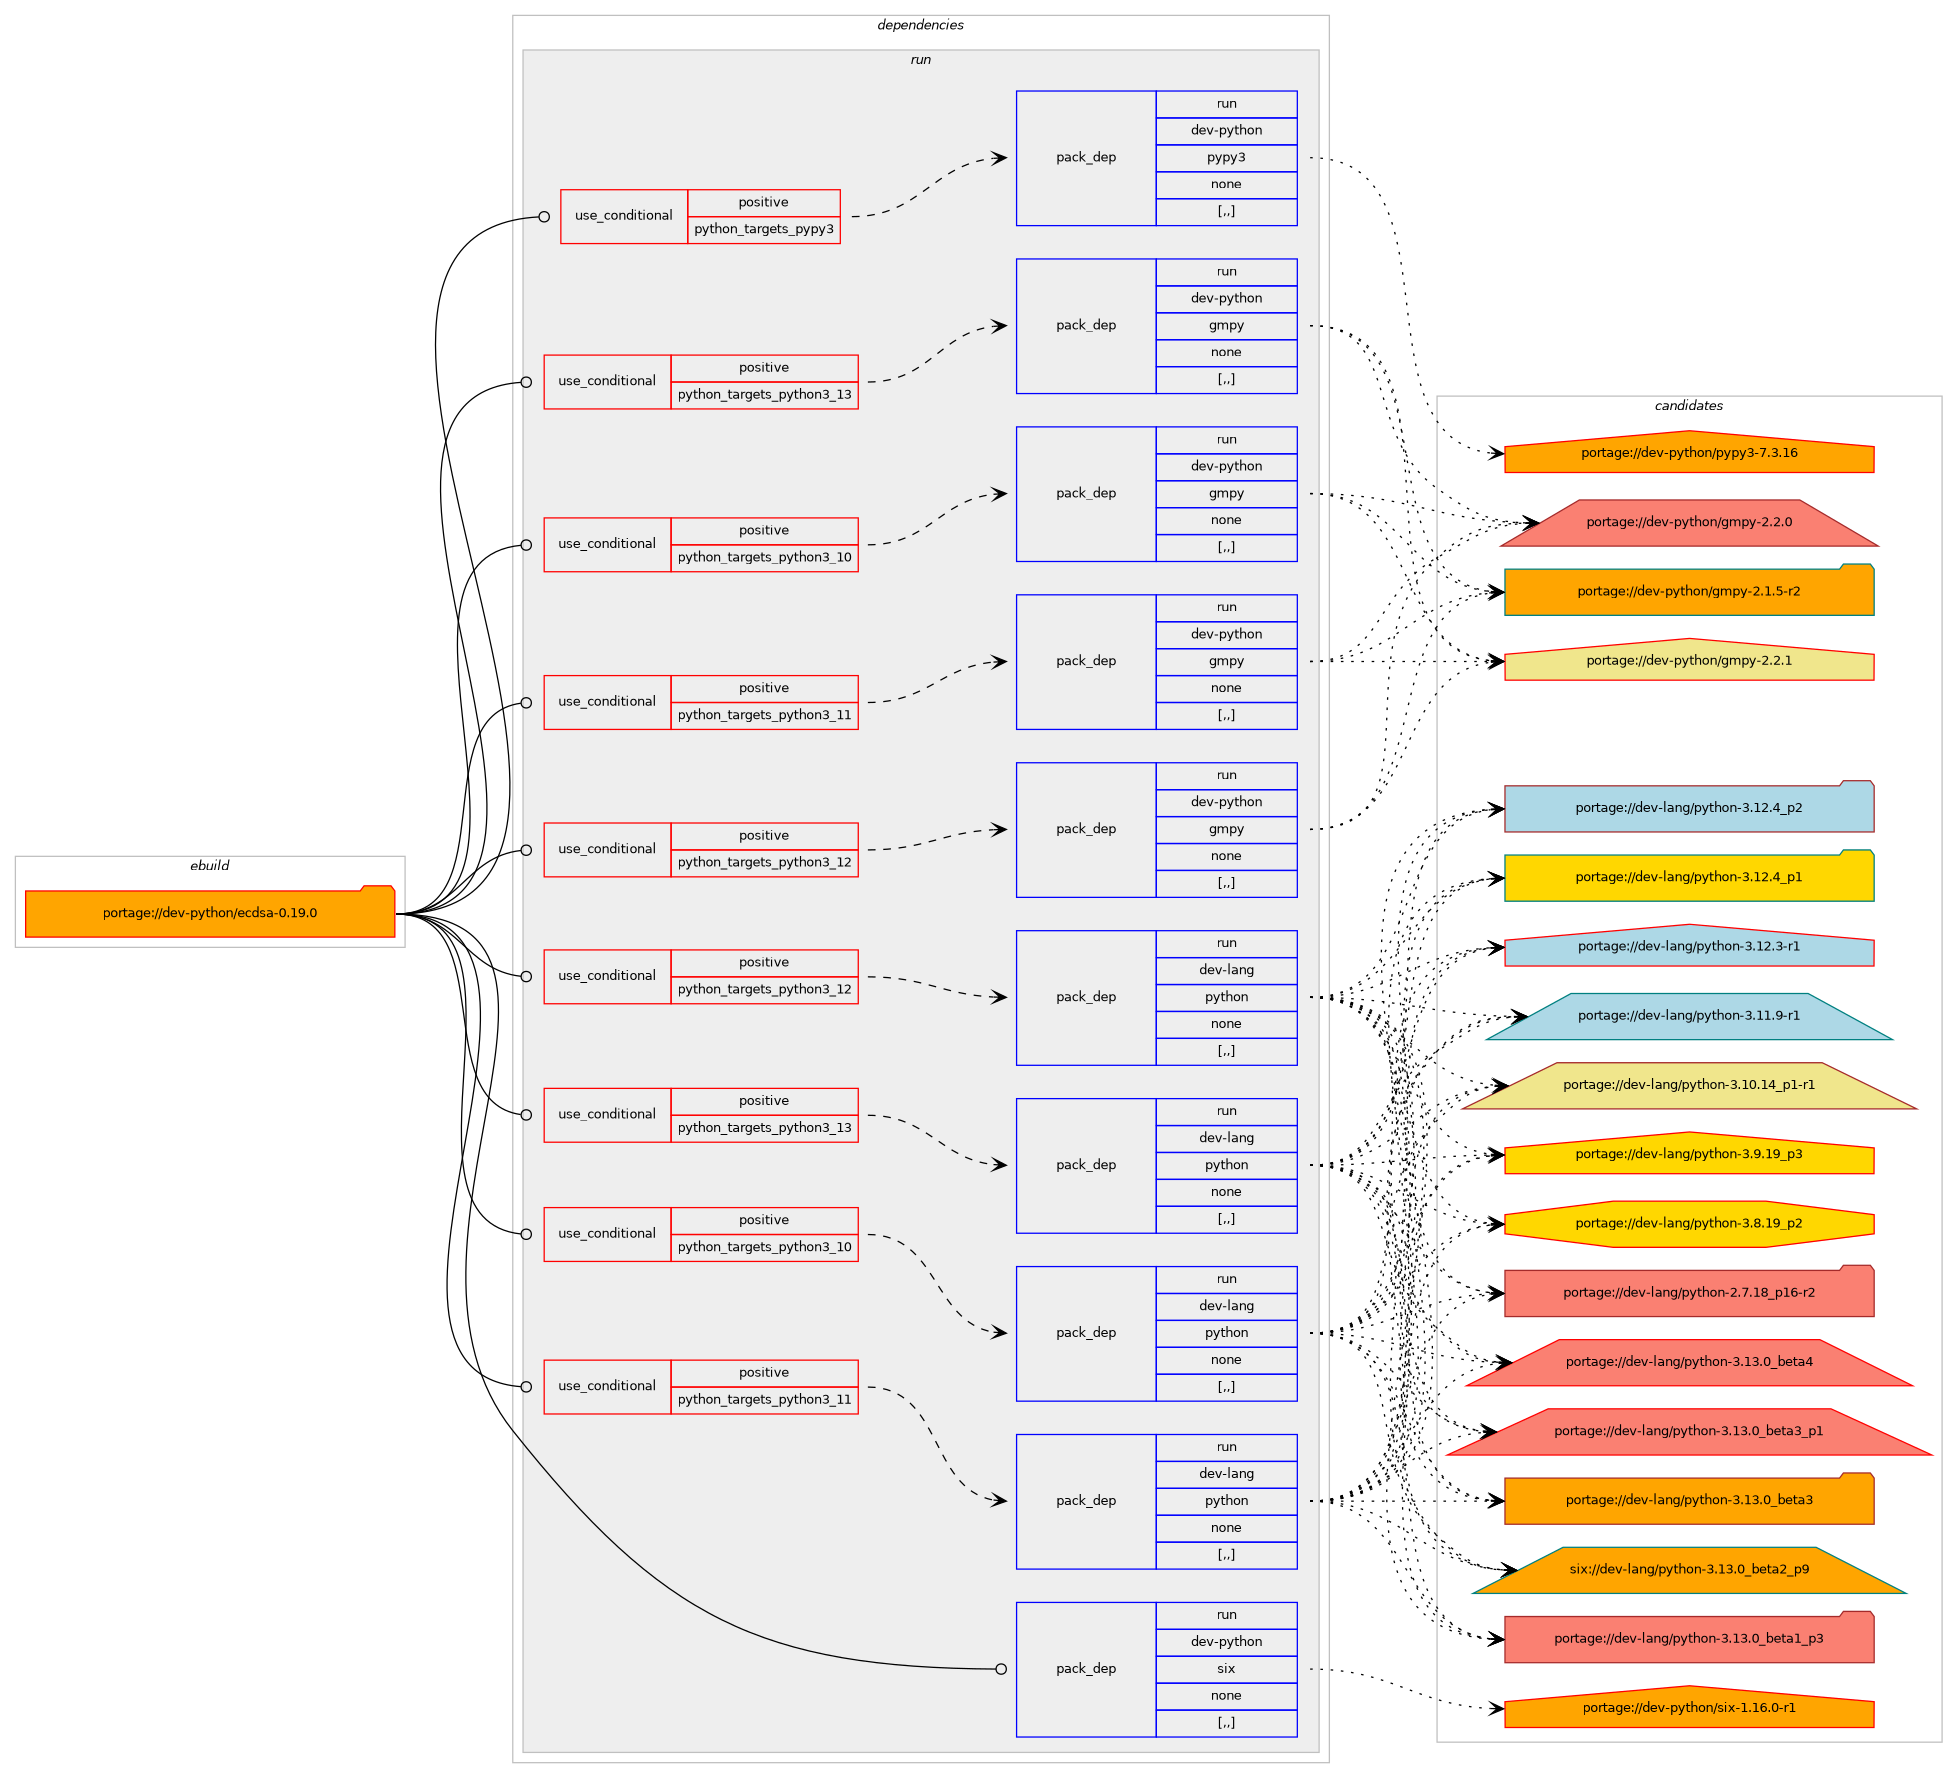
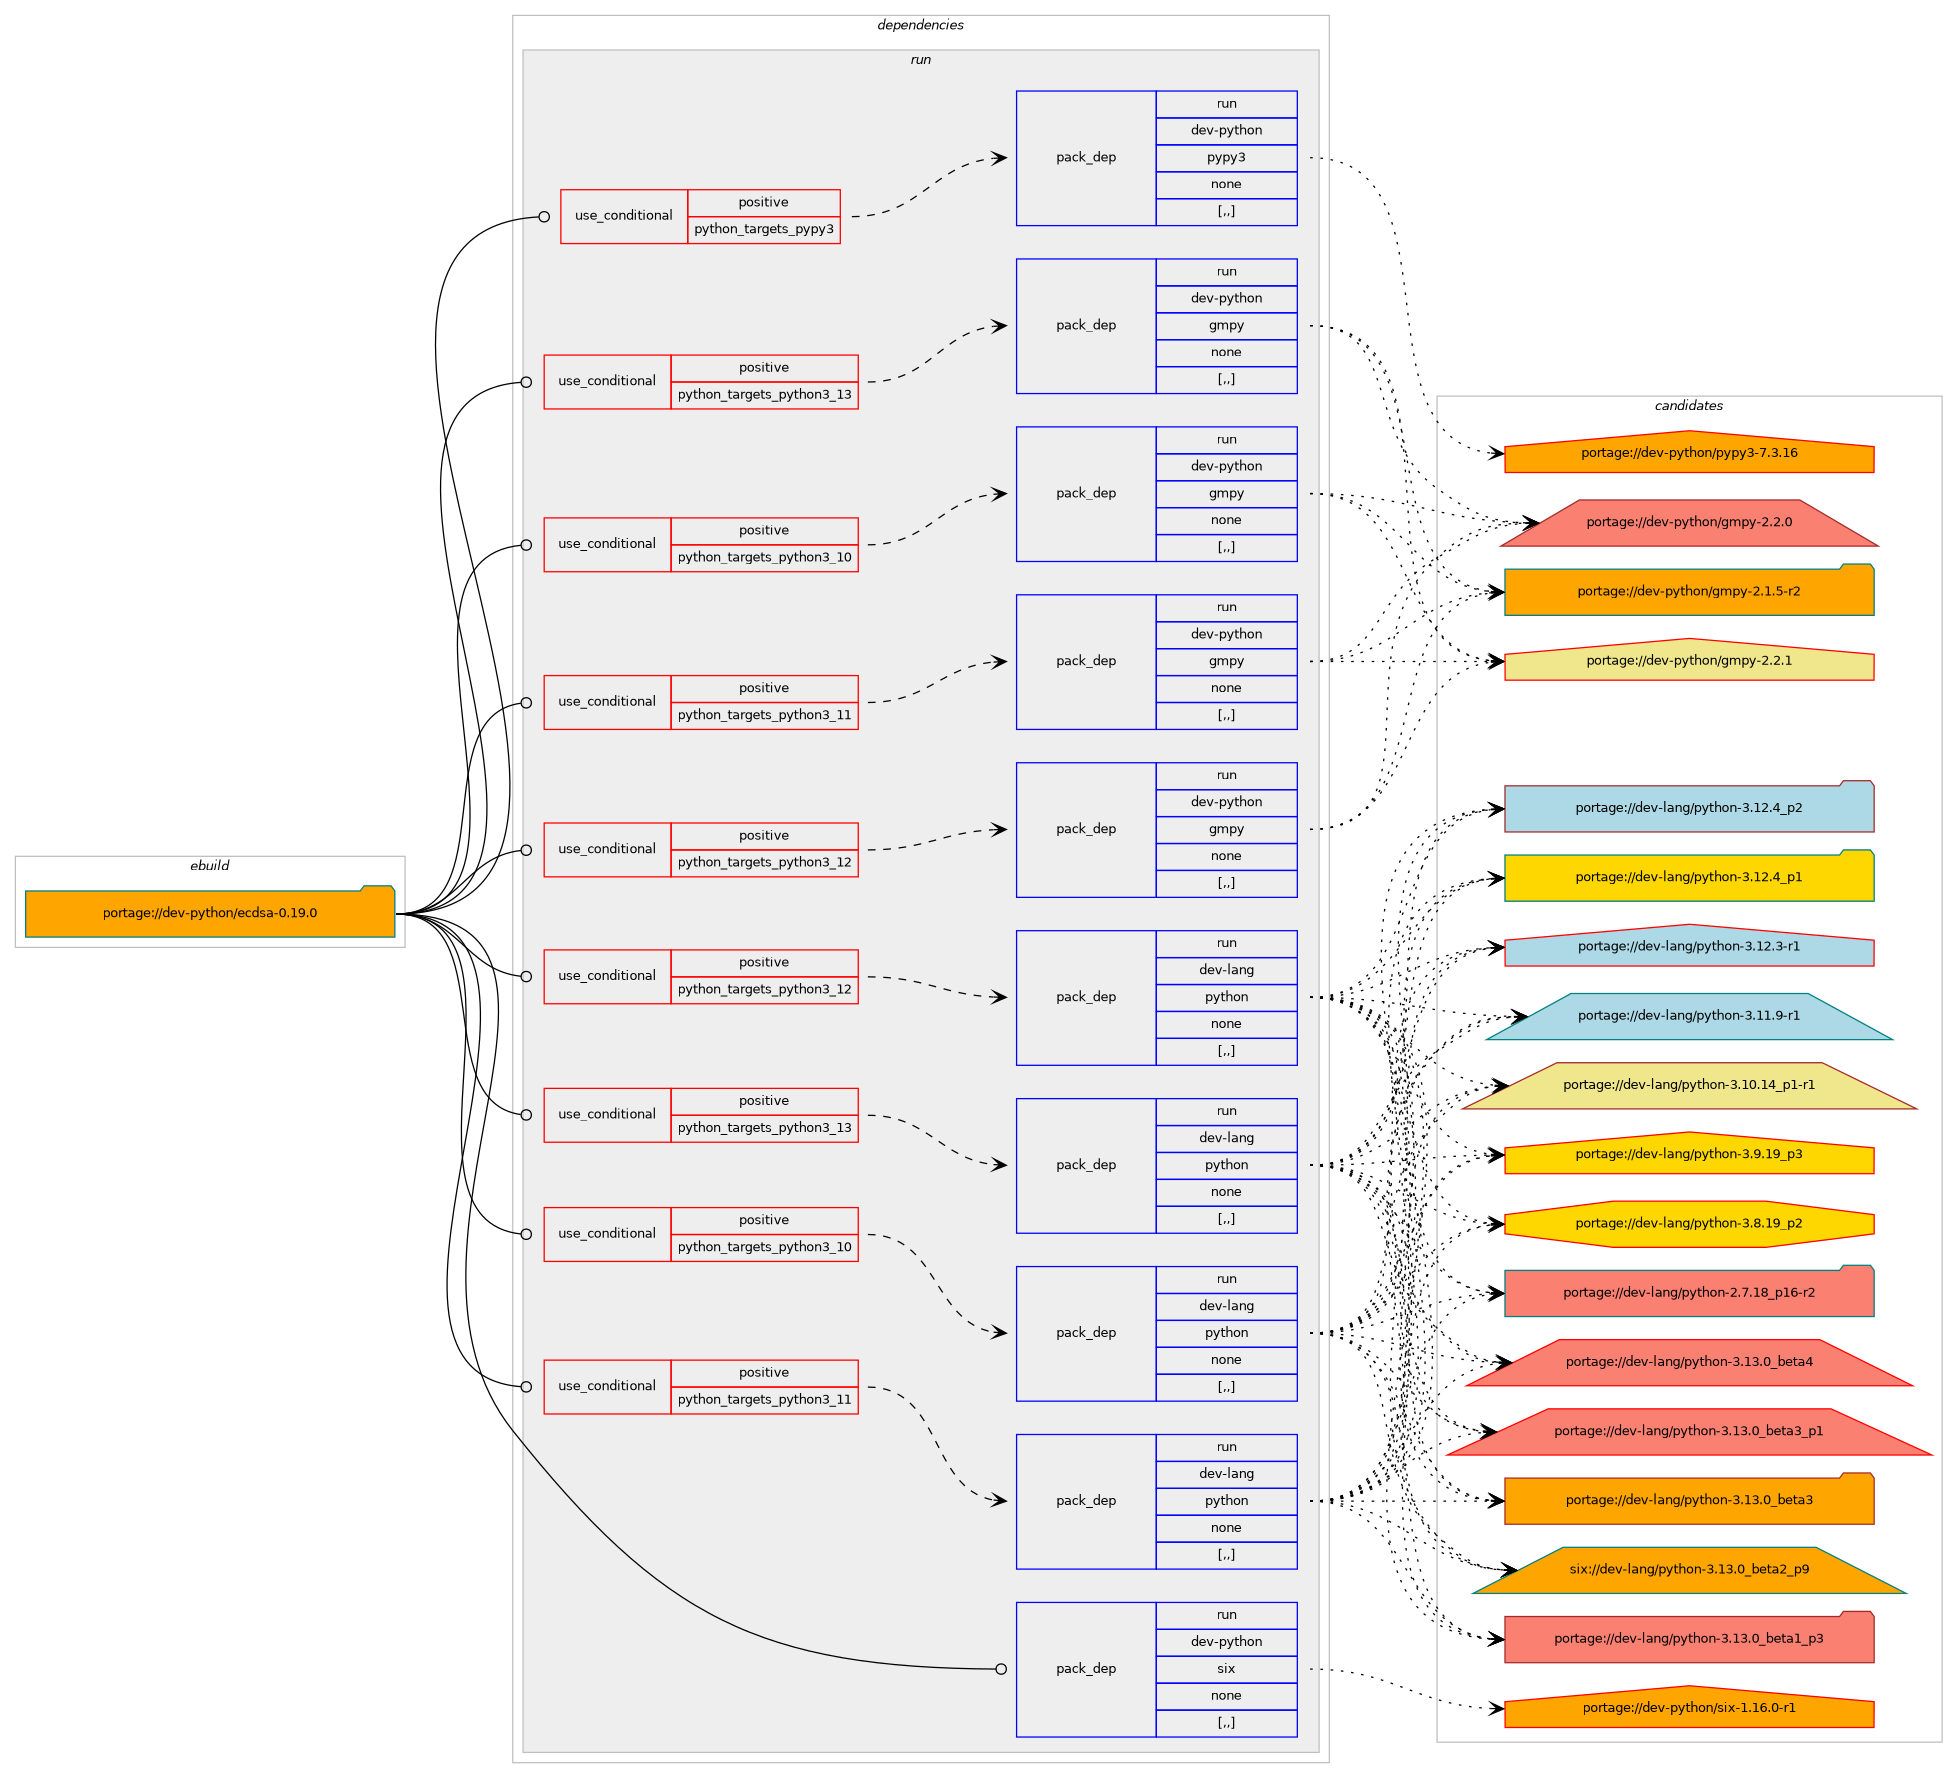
(210, 914) -> (210, 914)
(1690, 1293) -> (1690, 1293)
